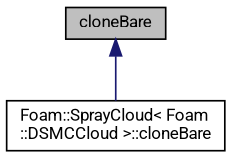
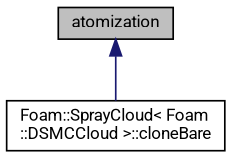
(116, 23) -> (116, 23)
